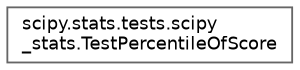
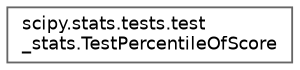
(150, 35) -> (150, 35)
